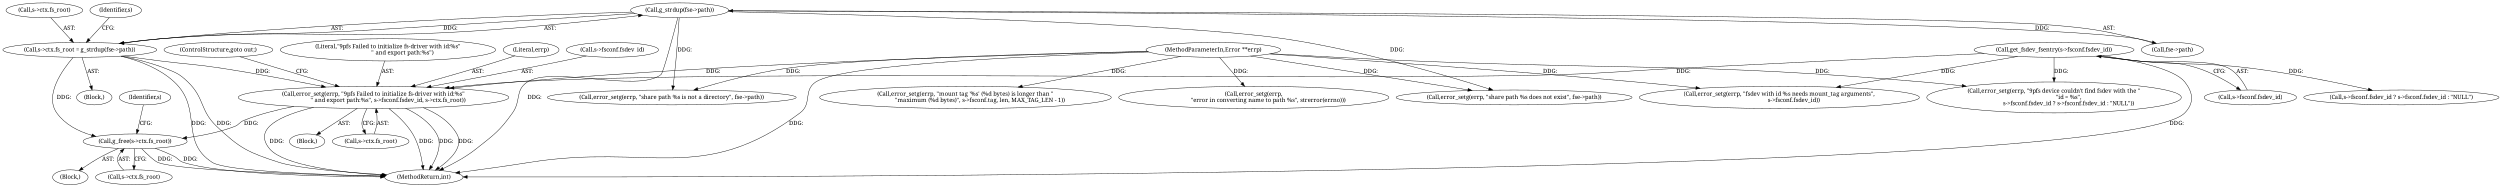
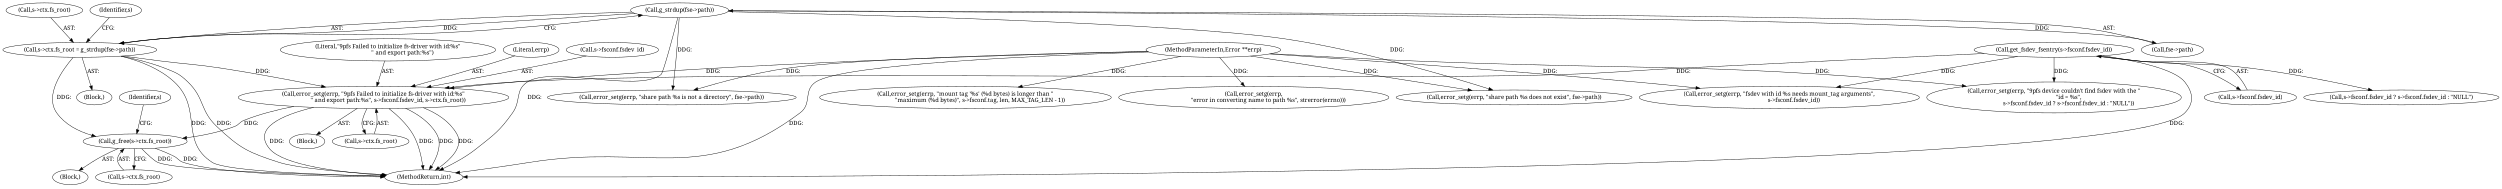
(551, 28) -> (551, 28)
(218, 50) -> none
